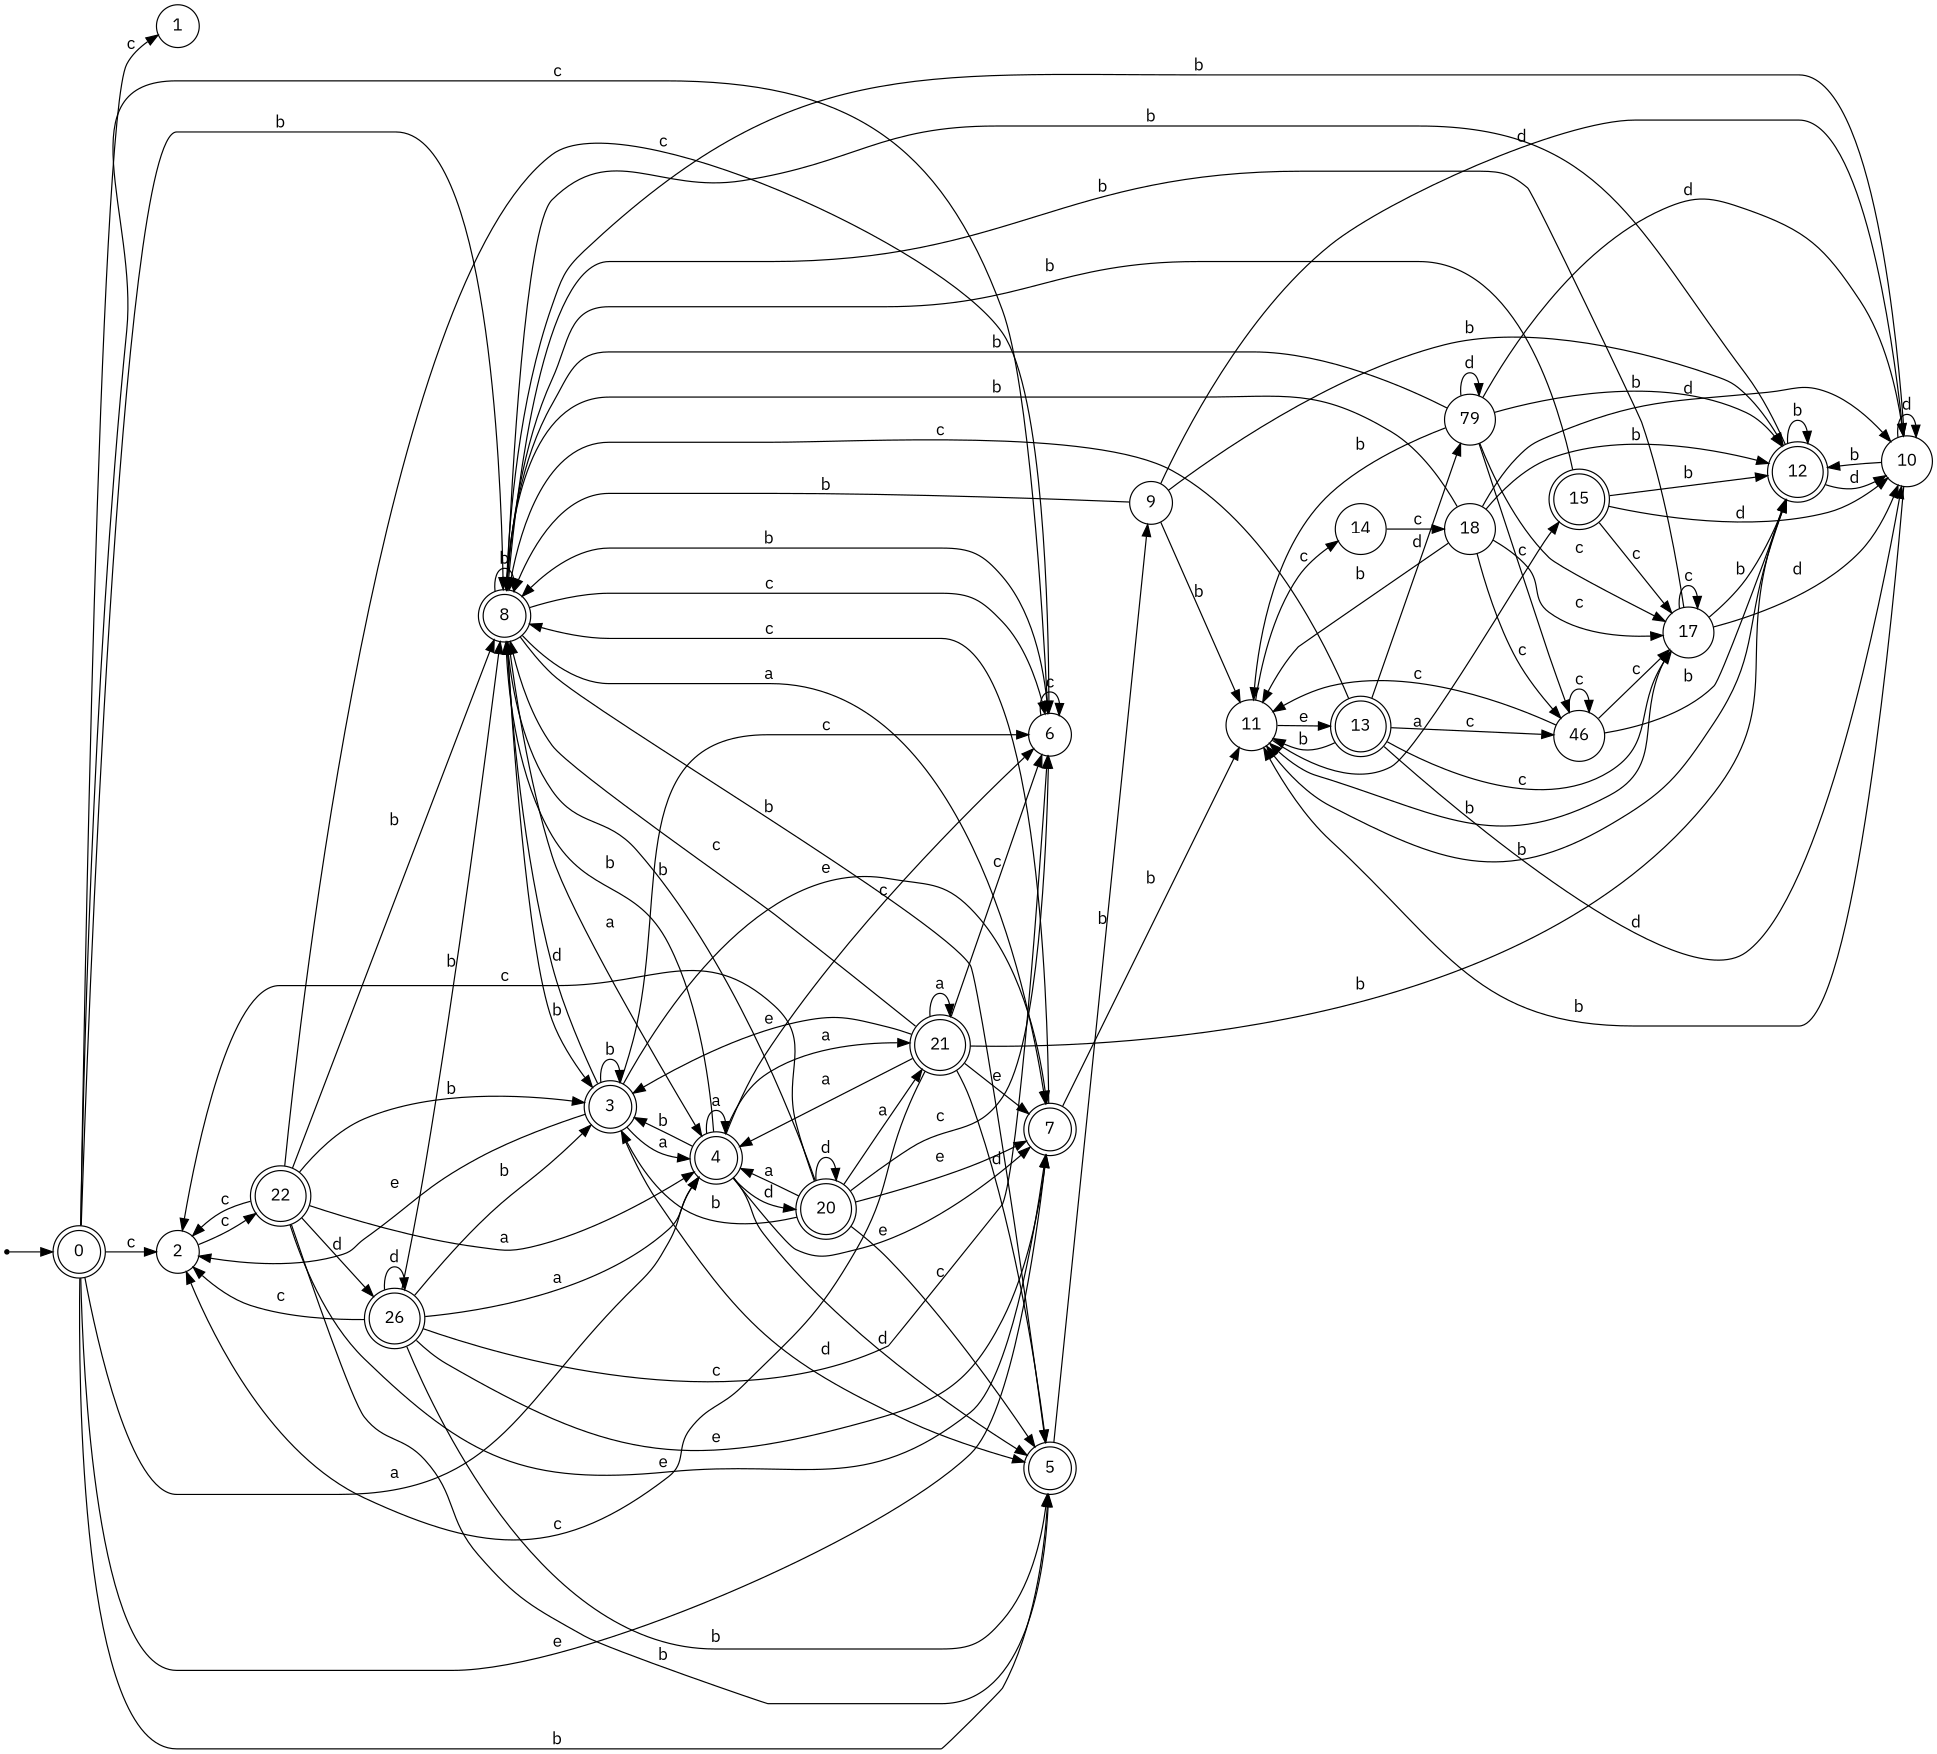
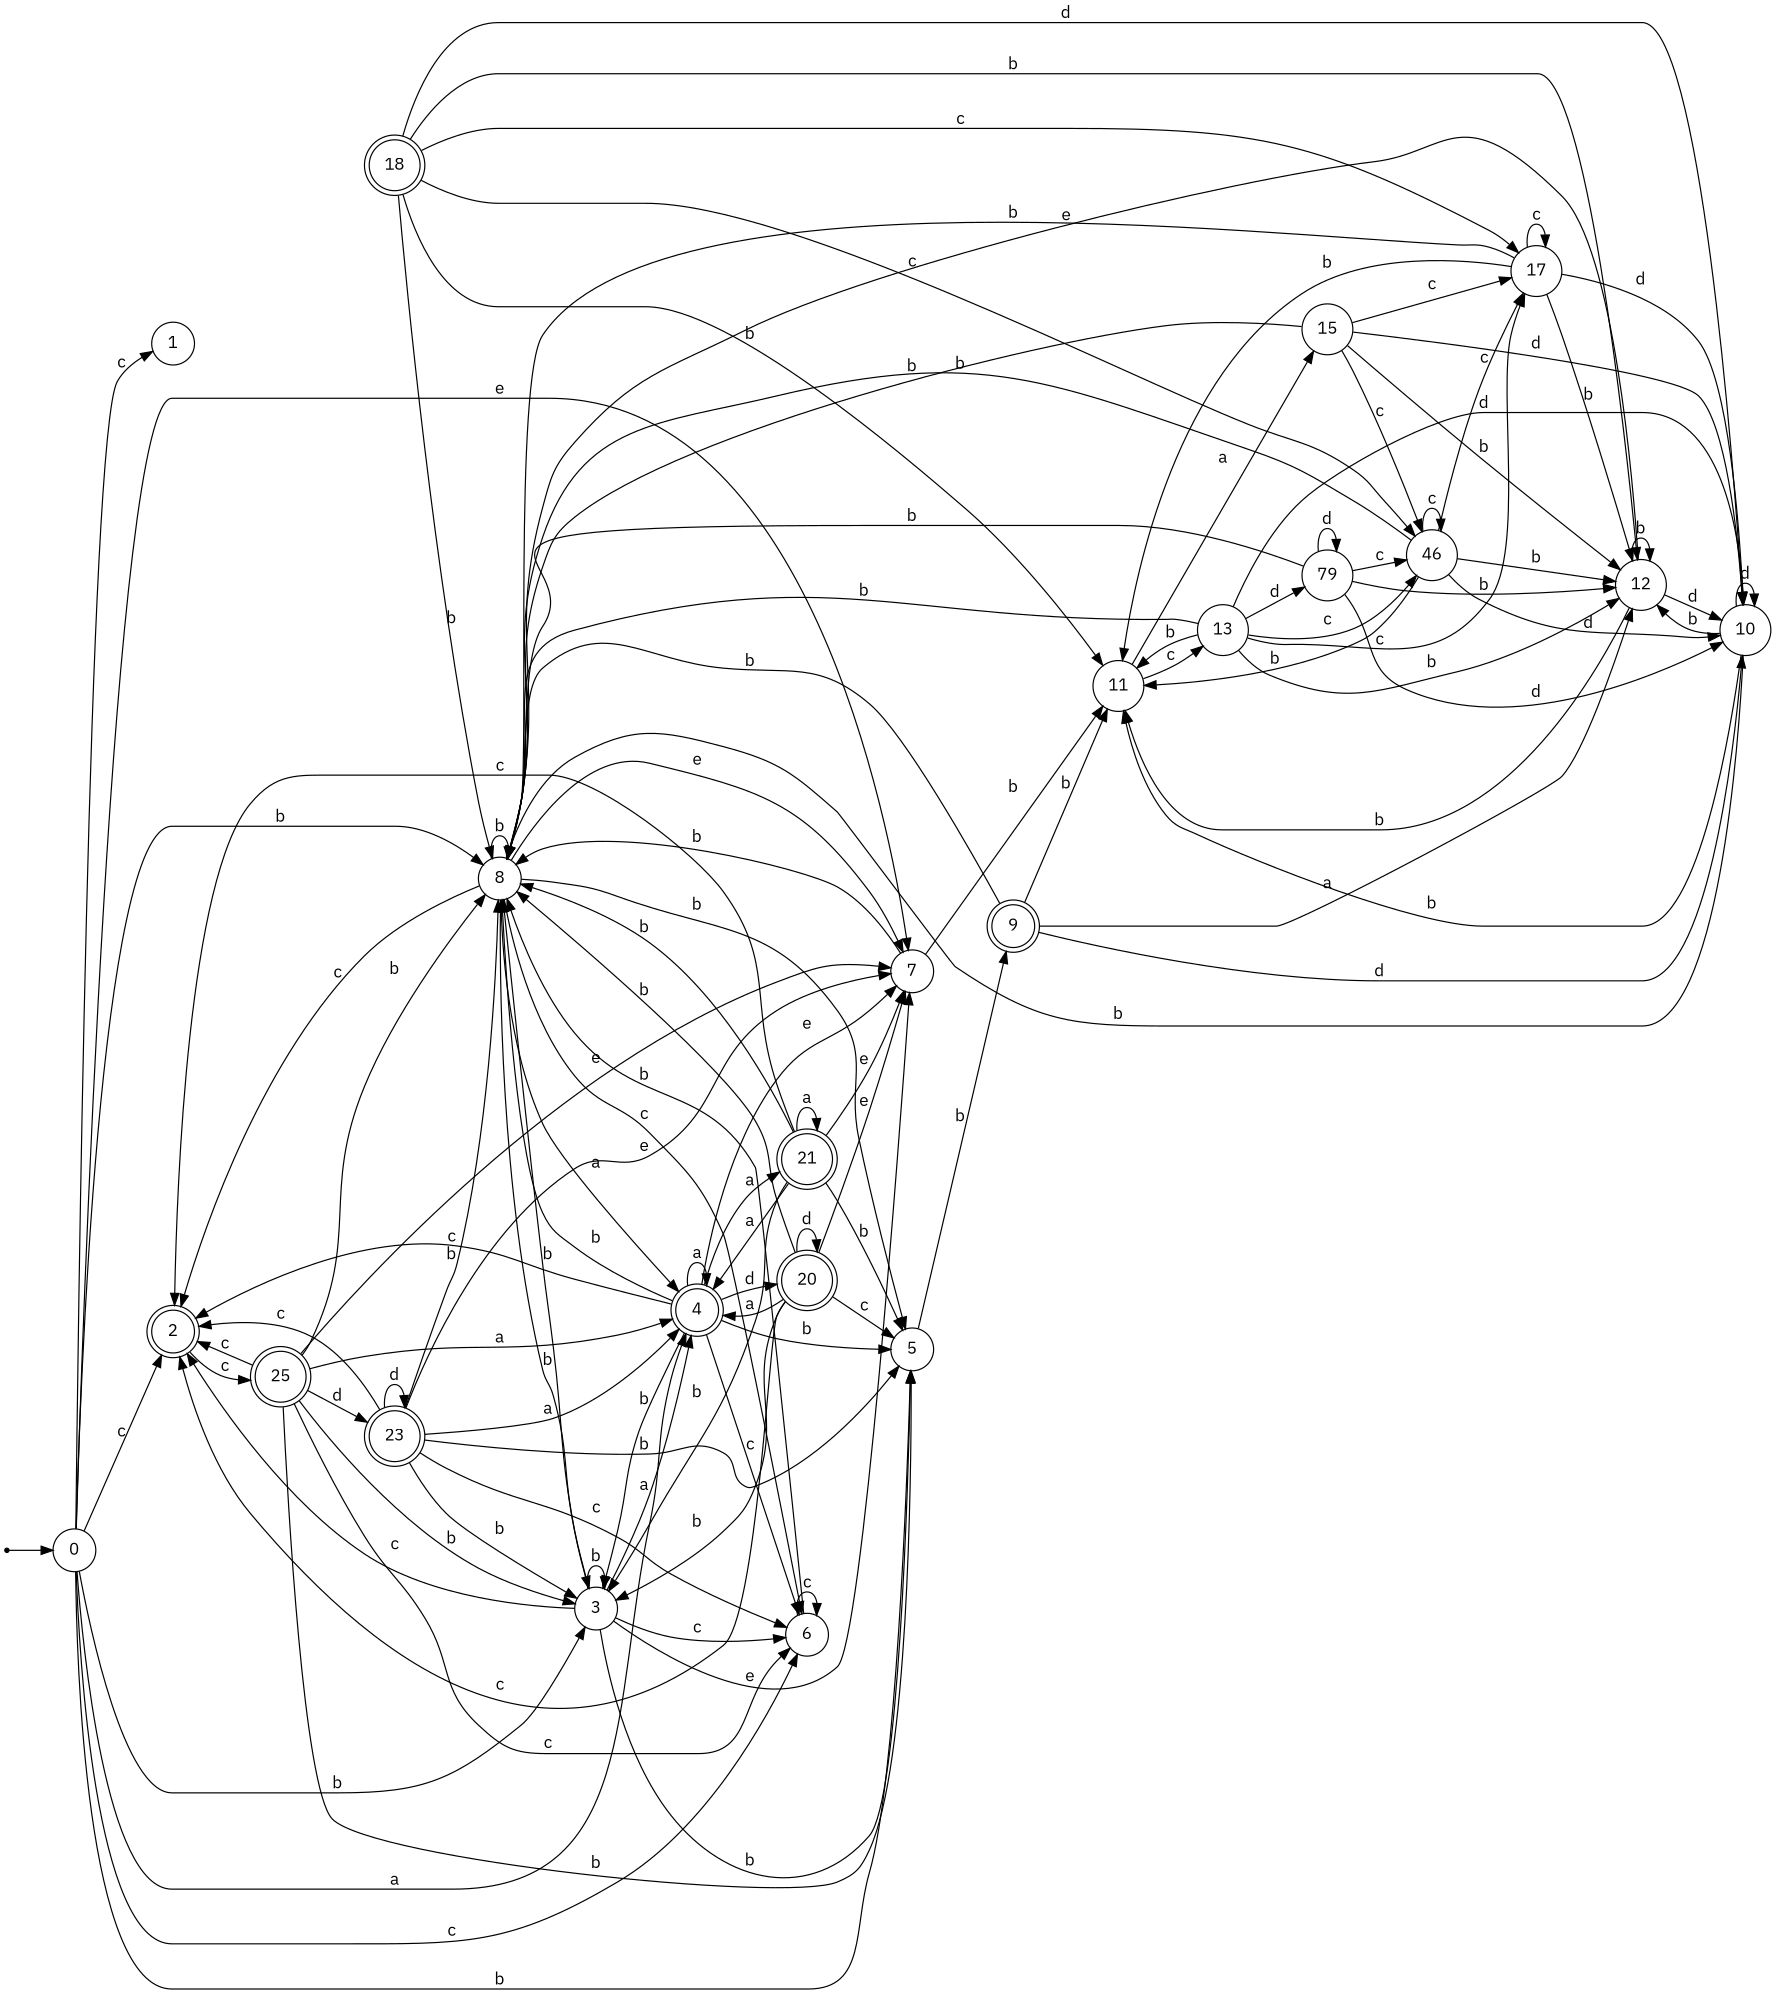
(1151, 117) -> (1066, 216)
(1470, 329) -> (1327, 884)
none -> (841, 383)
(940, 431) -> (864, 591)
none -> (1382, 434)
(1798, 472) -> (1641, 585)
(1579, 499) -> (1327, 329)
(1151, 503) -> (1013, 926)
(1305, 524) -> none
(1361, 529) -> none
(1470, 529) -> (395, 165)
(1549, 557) -> none
(505, 616) -> (500, 879)
(769, 630) -> (697, 838)
none -> (1578, 631)
(769, 675) -> (697, 760)
(1418, 675) -> (1275, 659)
(1304, 717) -> (1171, 656)
(1361, 726) -> (1223, 630)
(716, 846) -> (644, 928)
(997, 885) -> none
(1510, 947) -> (1425, 680)
(557, 956) -> (548, 1255)
(769, 1019) -> (697, 1393)
none -> (288, 1056)
(1013, 1074) -> none
(610, 1107) -> (596, 1609)
(1050, 1129) -> (912, 971)
(879, 1132) -> none
(997, 1160) -> (864, 1232)
(395, 1184) -> (395, 1545)
(281, 1196) -> (281, 1377)
none -> (436, 1245)
(79, 1252) -> (74, 1550)
(178, 1252) -> (173, 1332)
(395, 1318) -> (395, 1436)
(883, 1339) -> (807, 1330)
(826, 1350) -> (750, 1861)
(1050, 1468) -> (912, 1349)
none -> (284, 1793)
